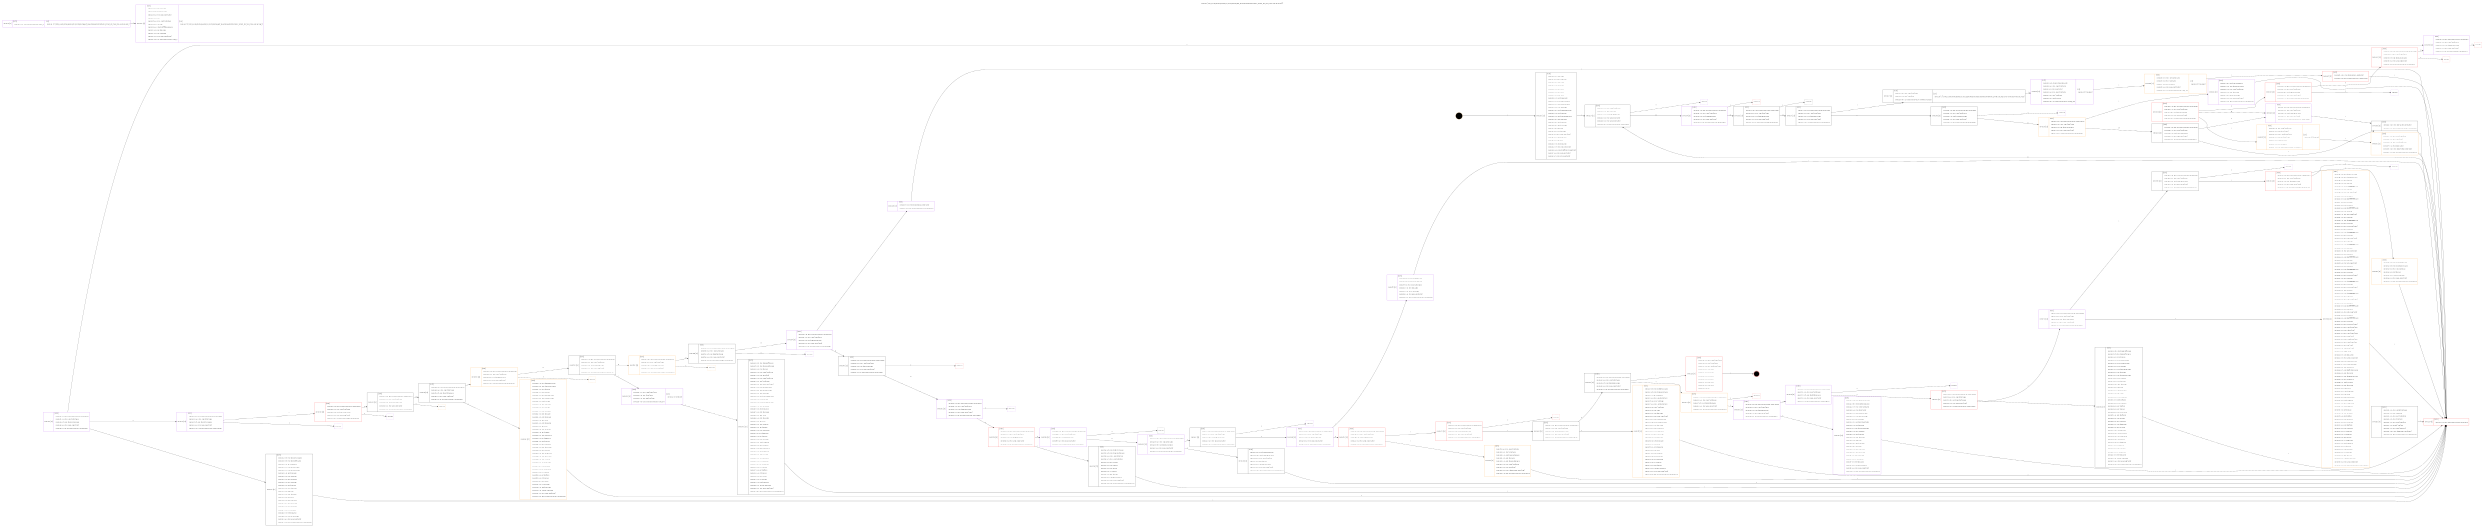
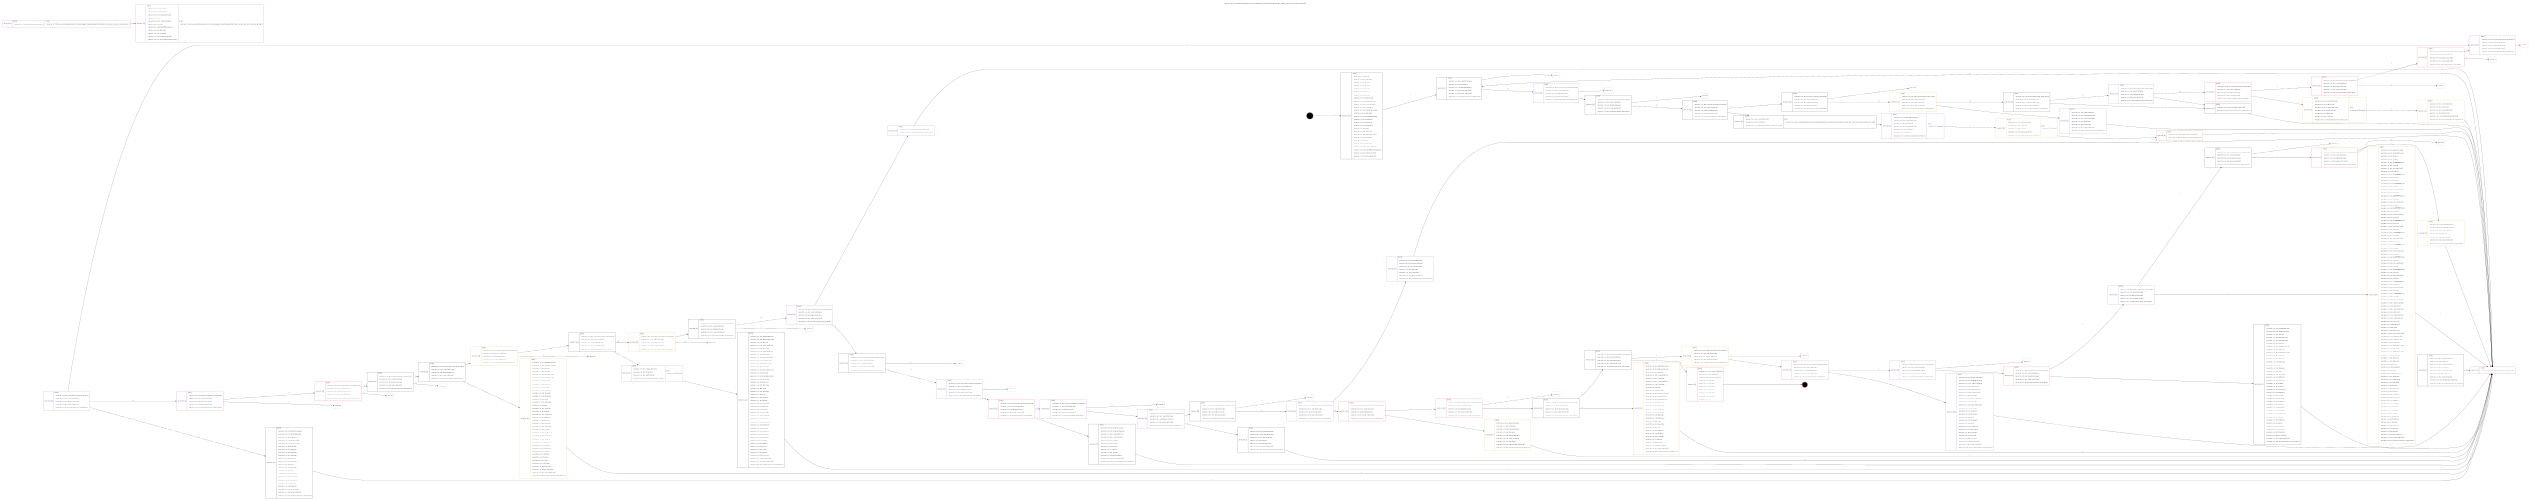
(2232, 113) -> (2179, 93)
